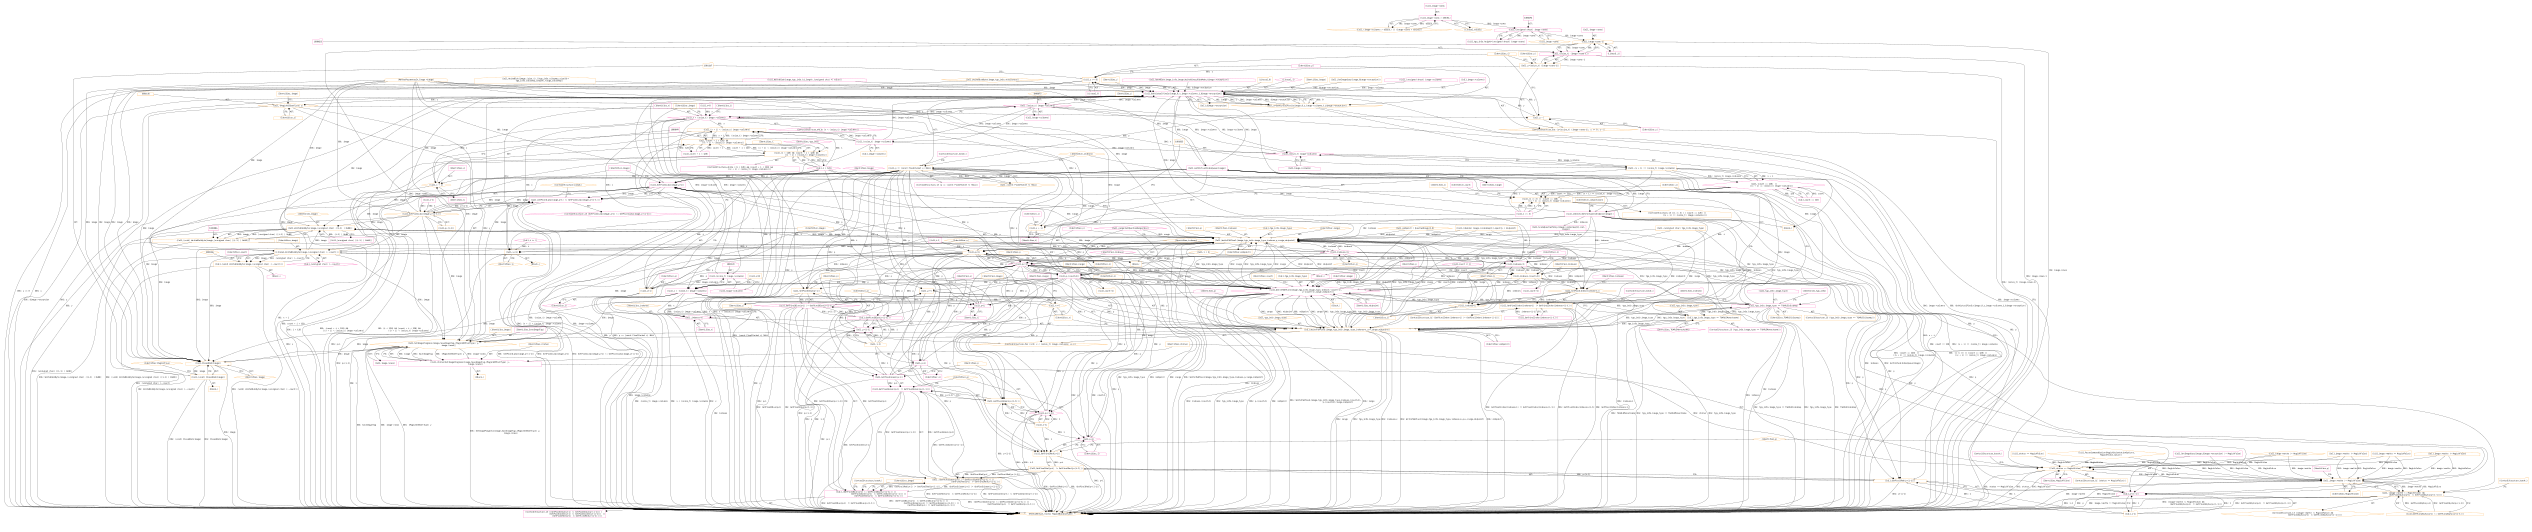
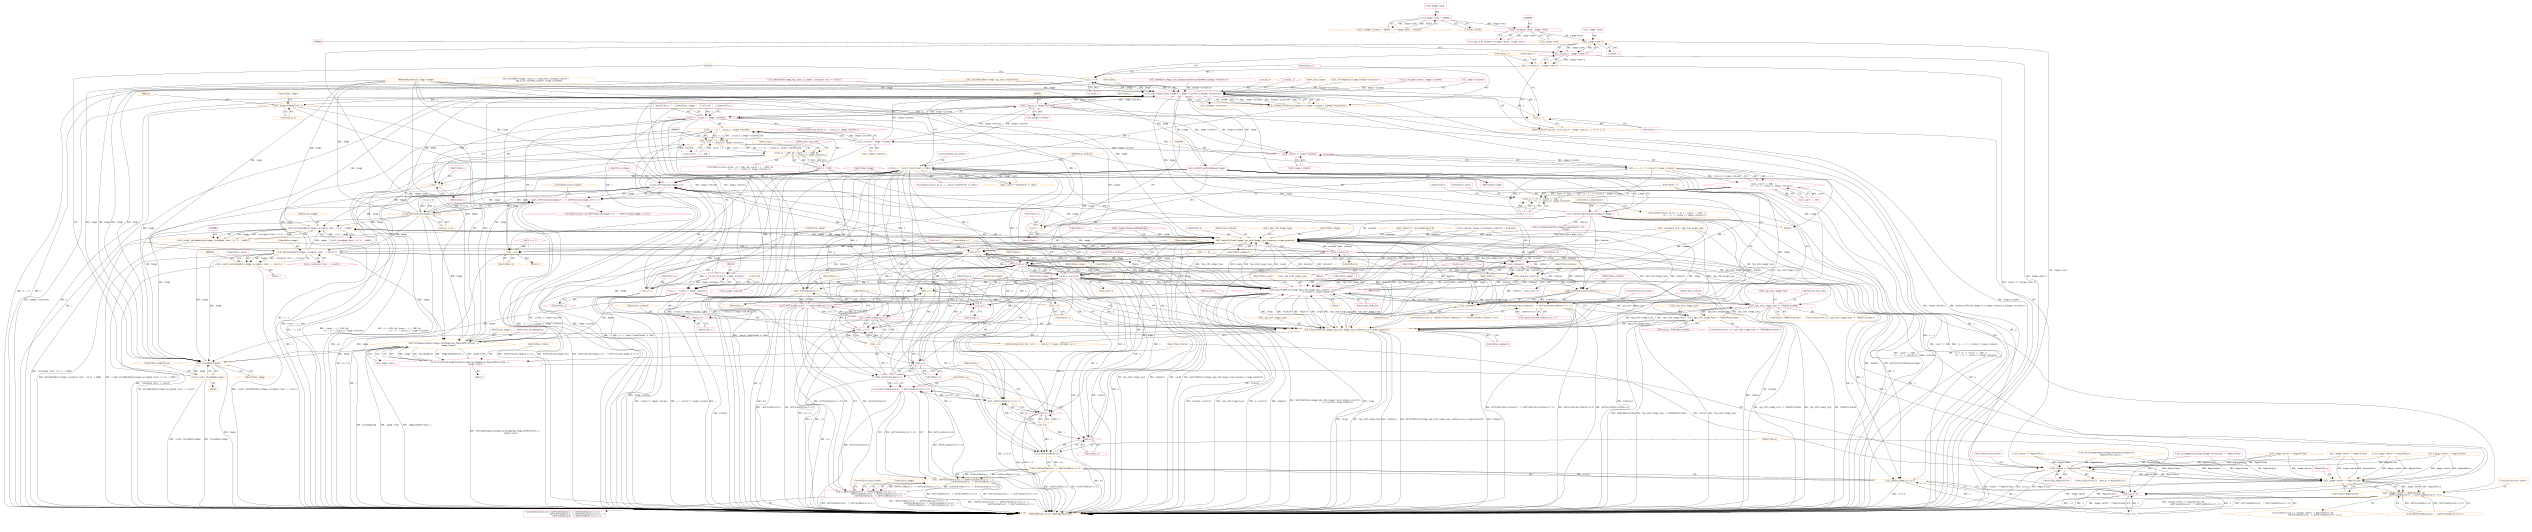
(307, 252) -> (307, 252)
